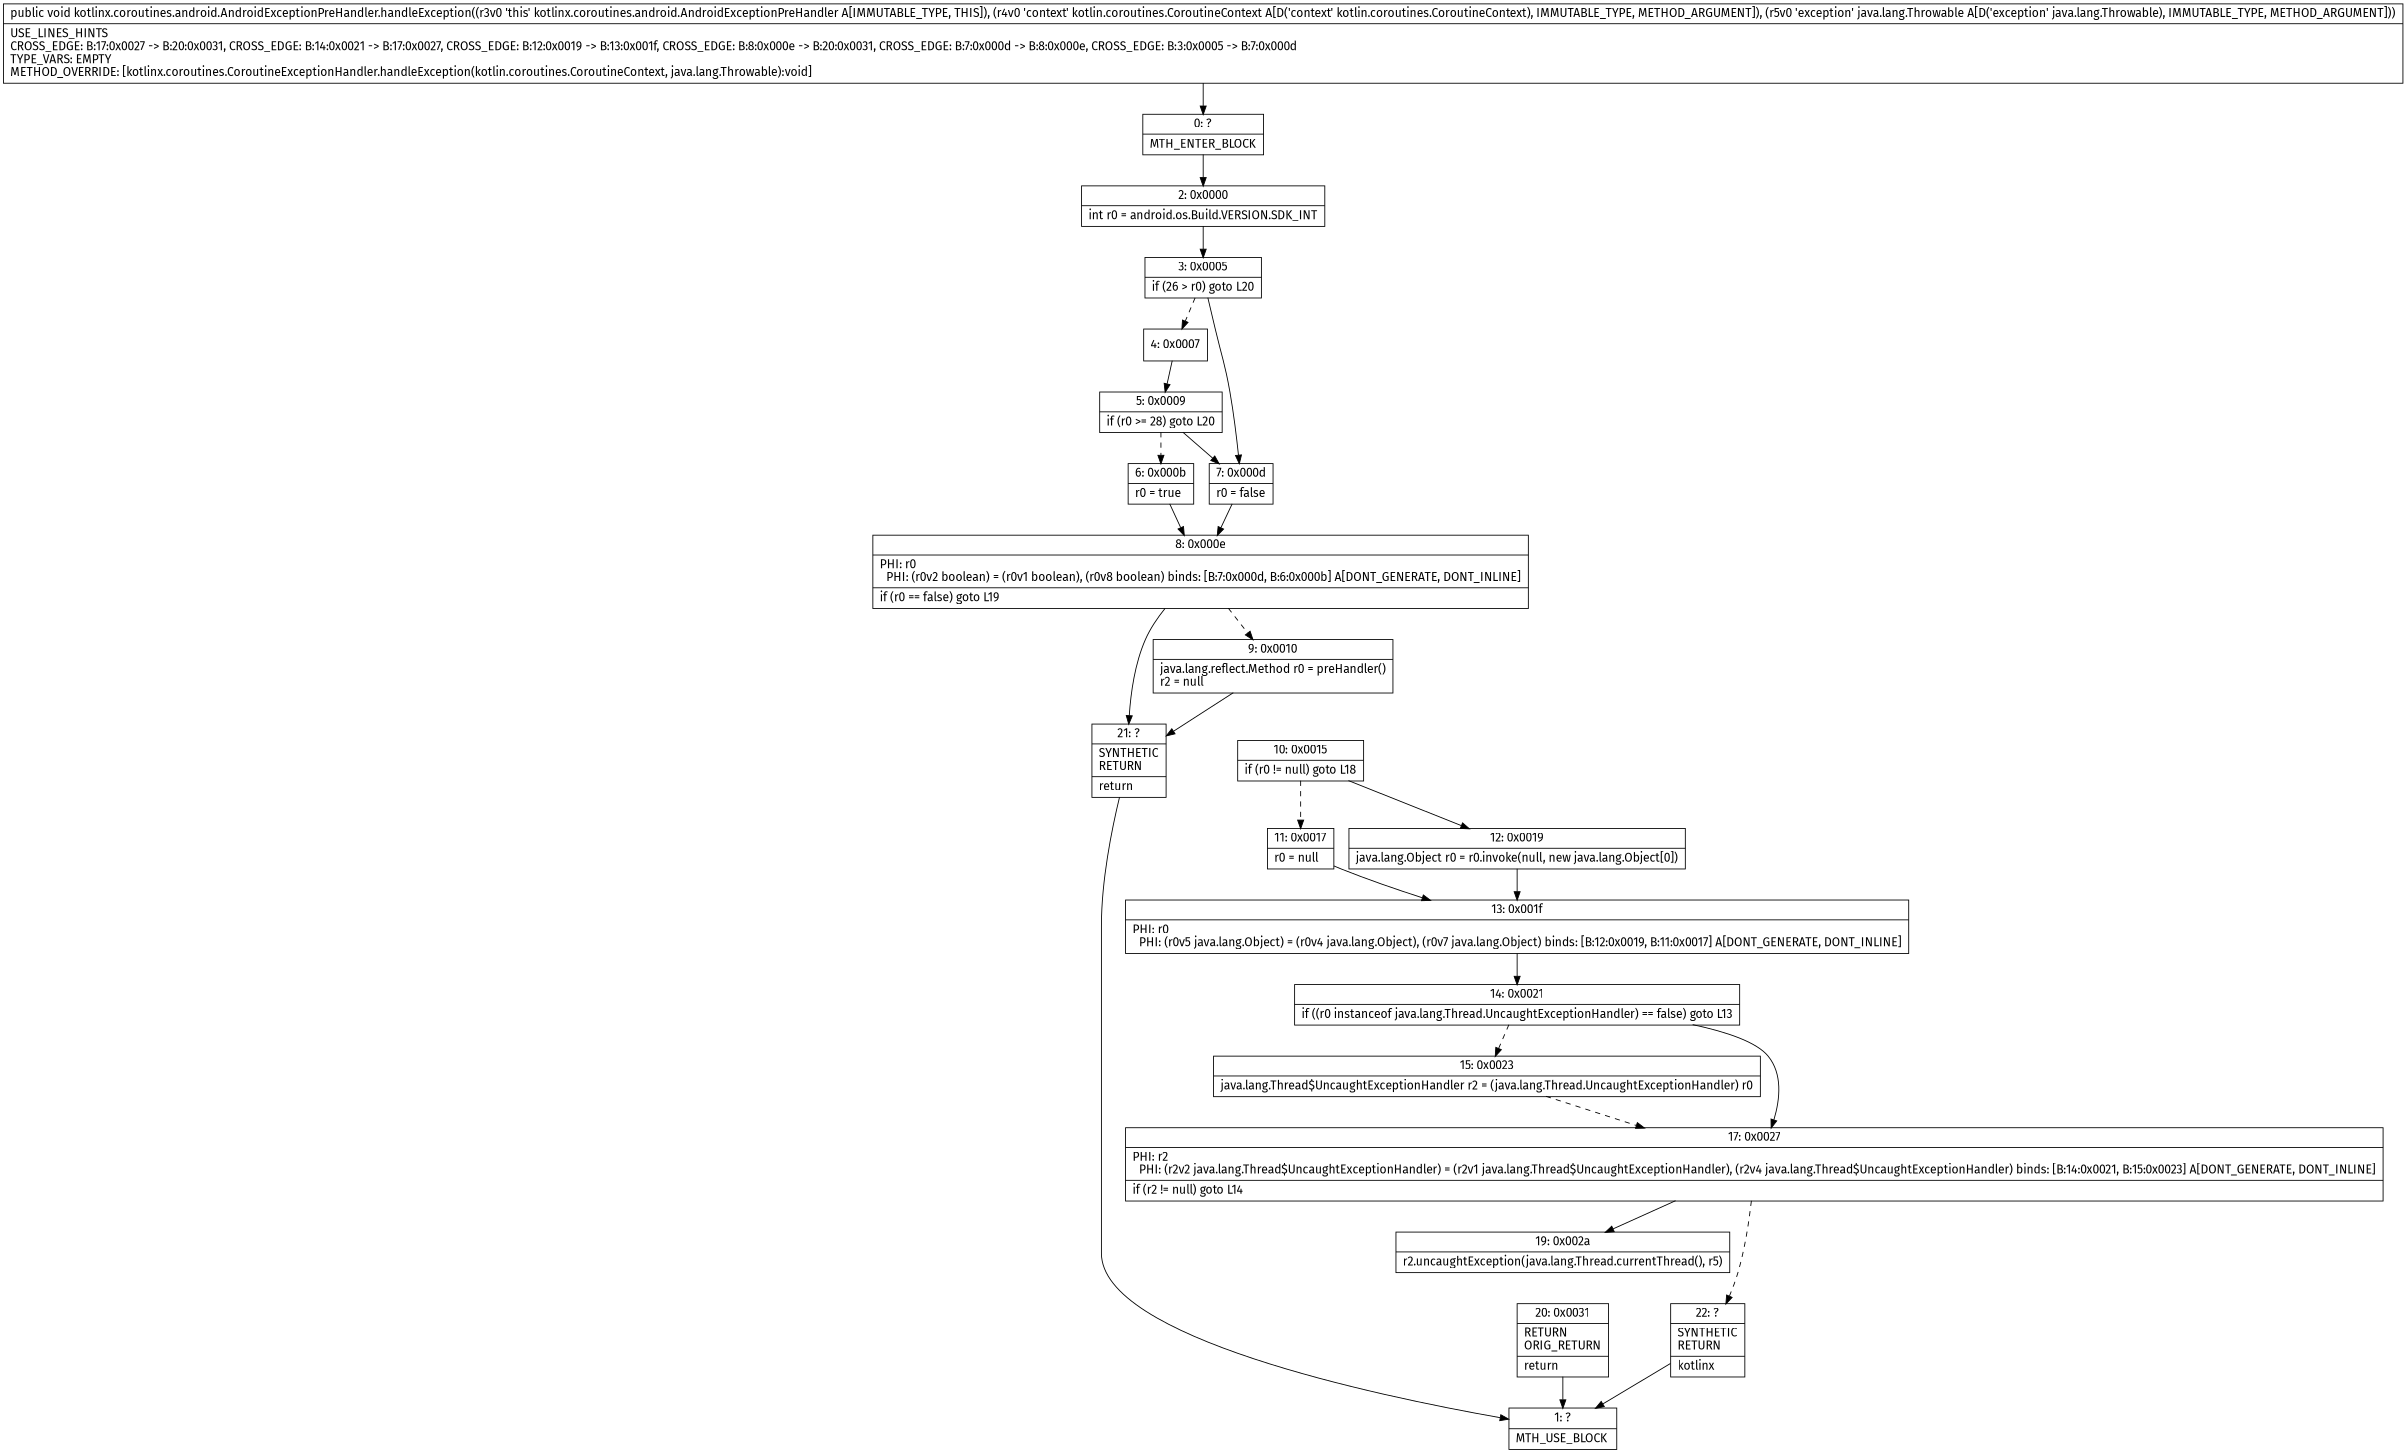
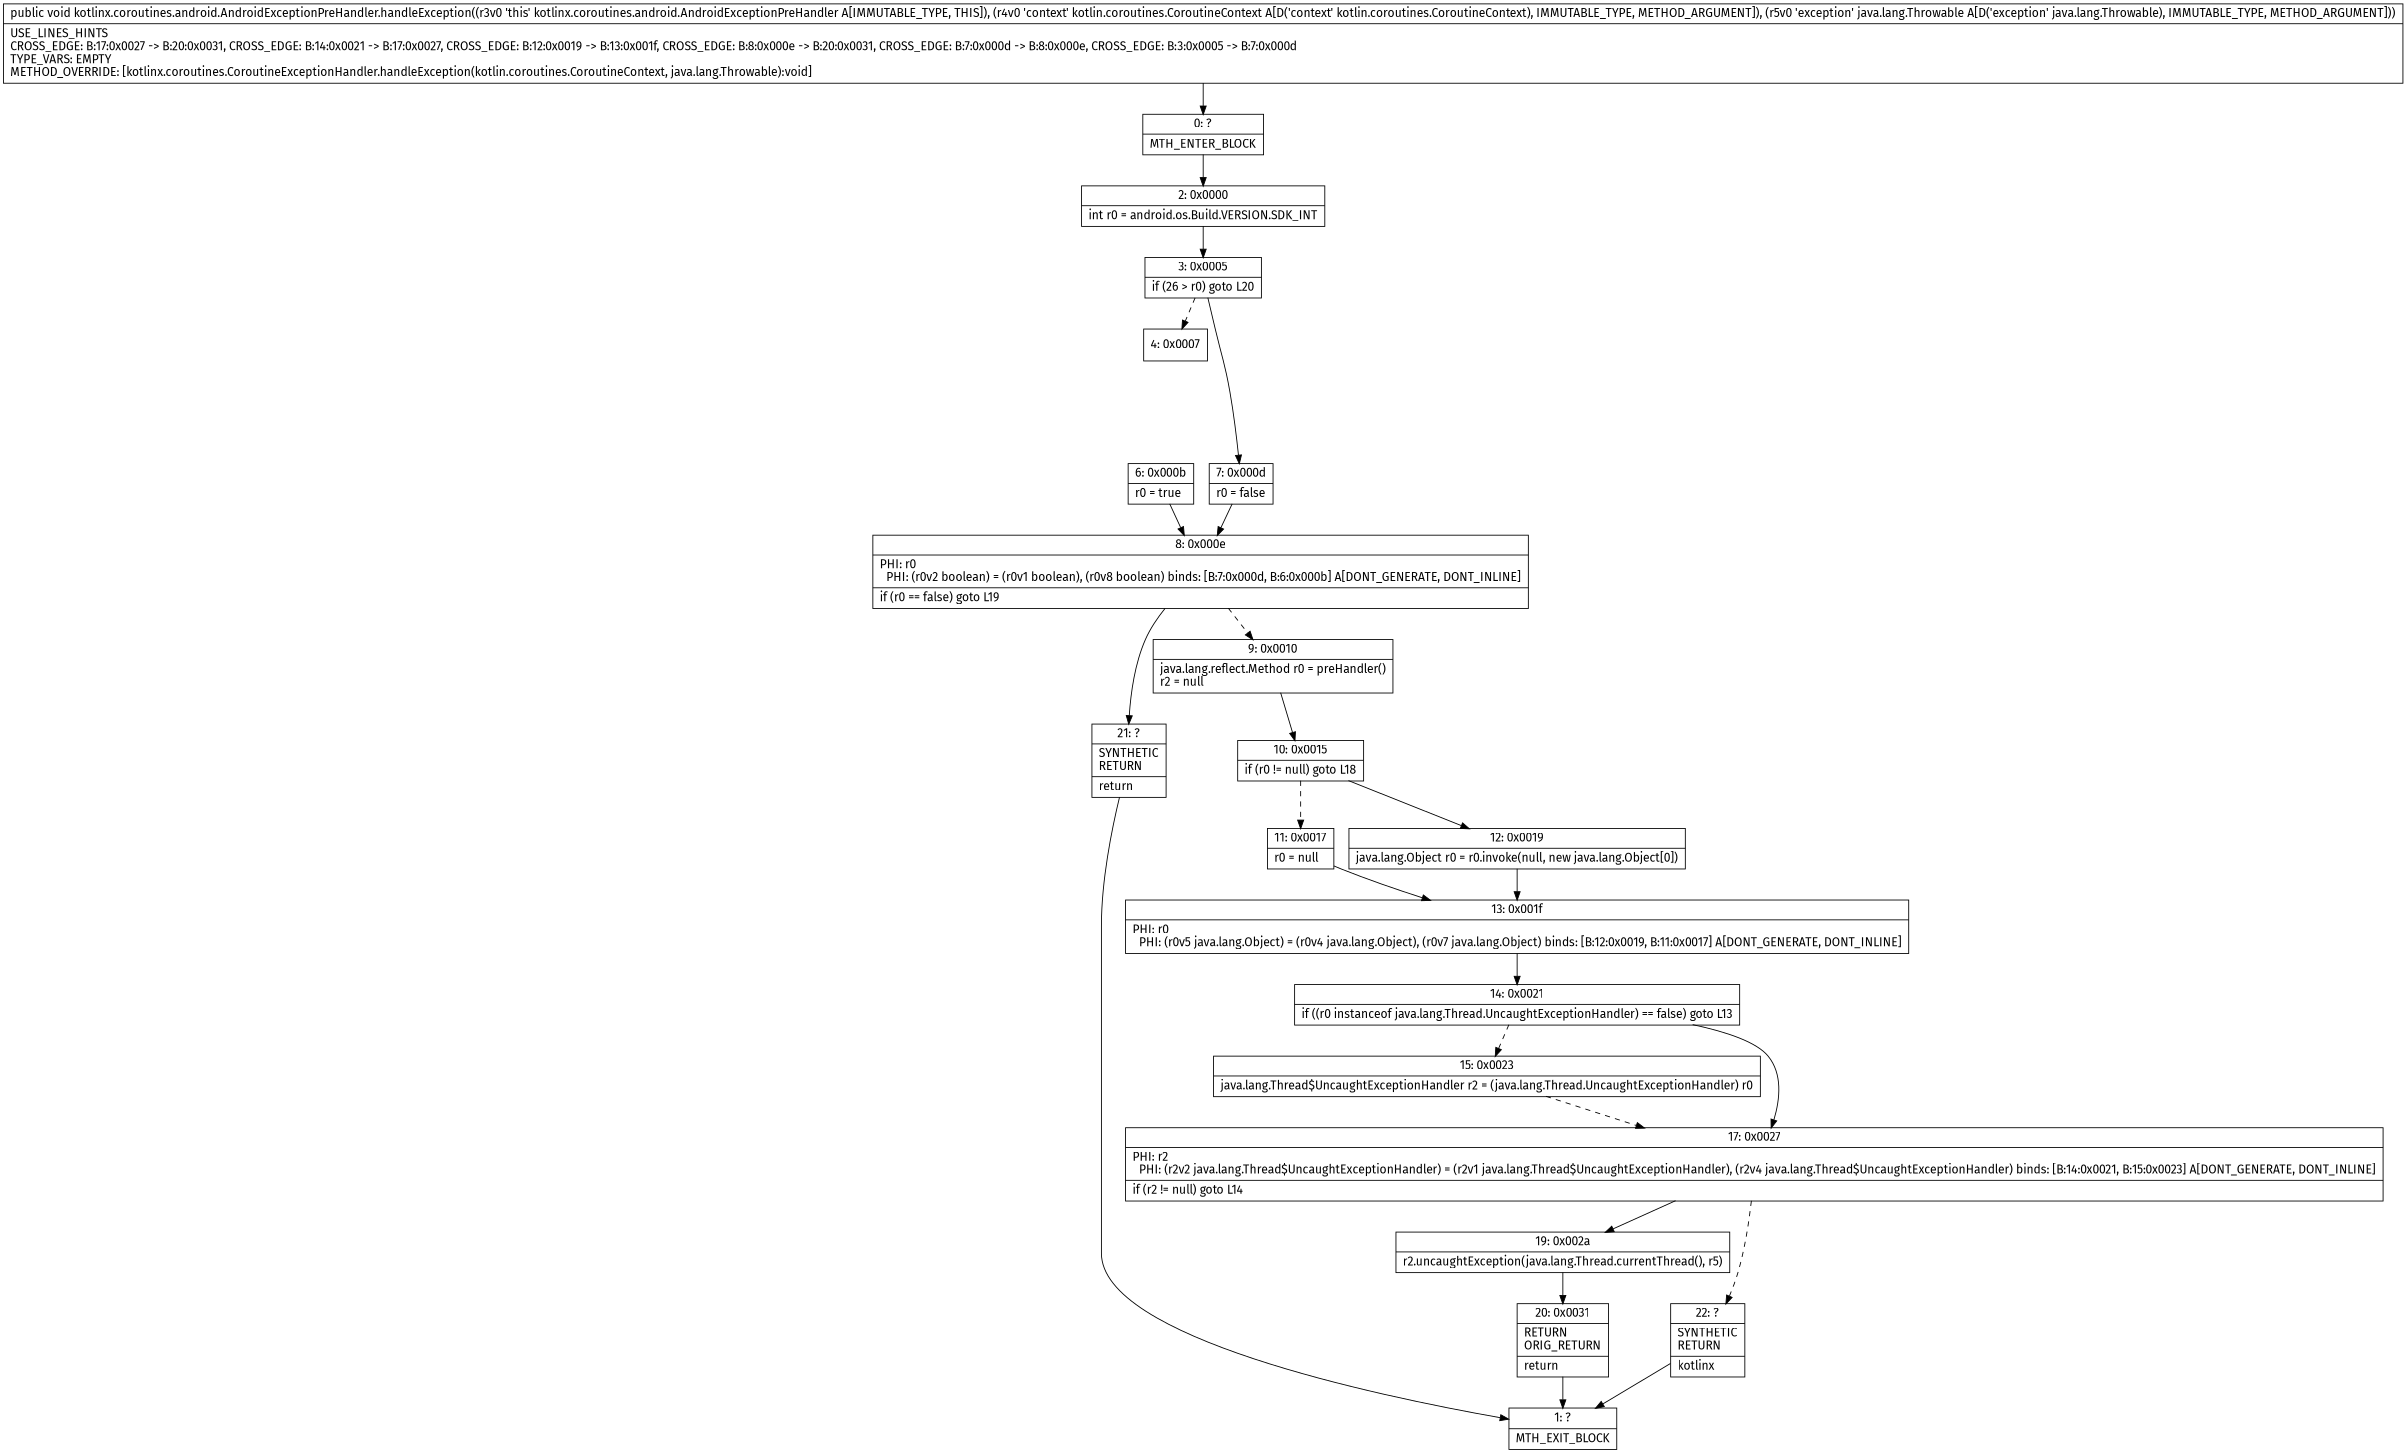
(1161, 412) -> none
(1203, 712) -> (1287, 713)
none -> (1563, 1284)
(1562, 1439) -> (1563, 1439)
